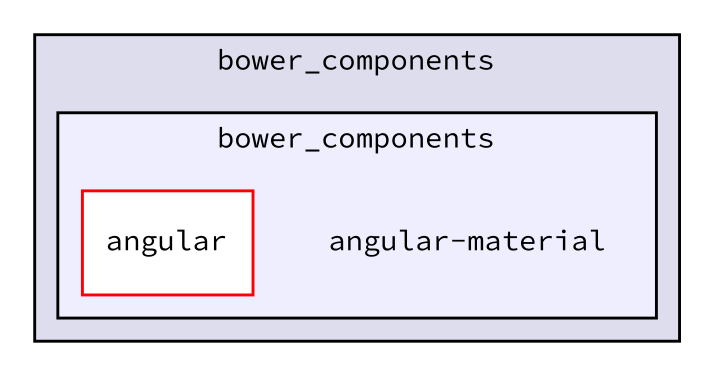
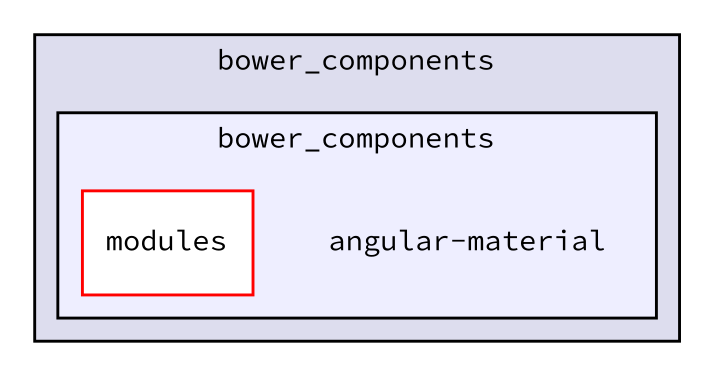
(168, 243) -> (168, 243)
